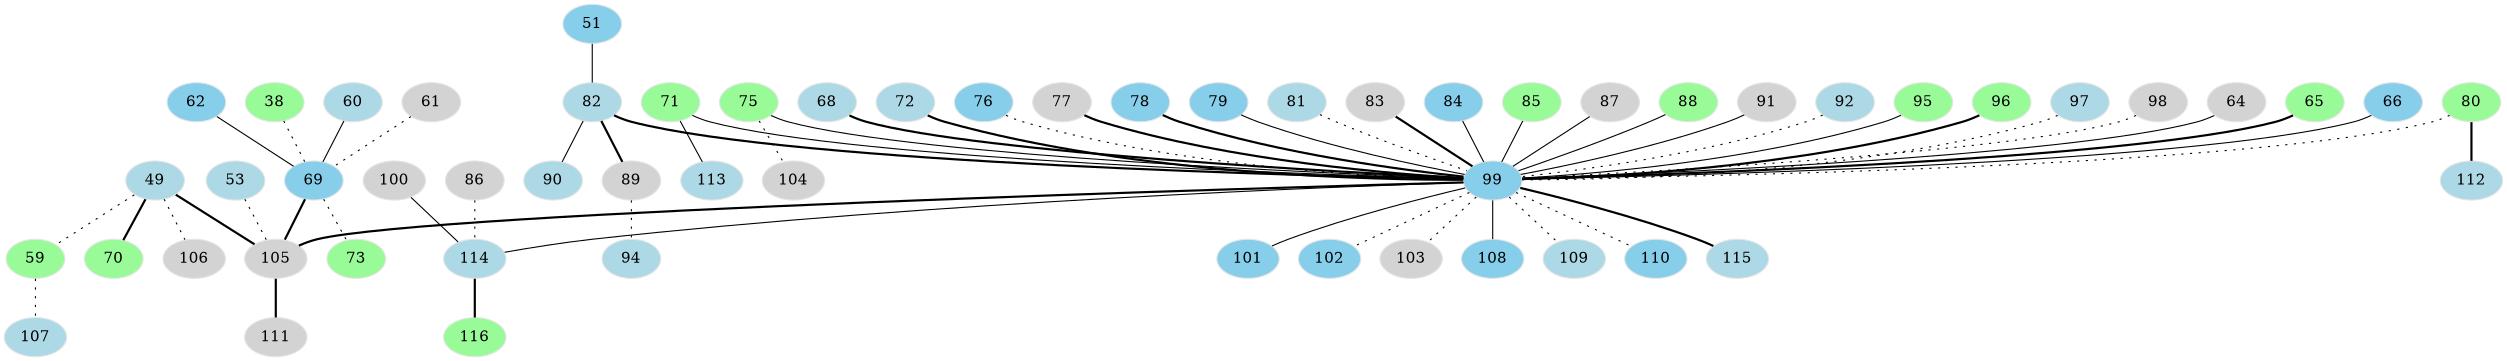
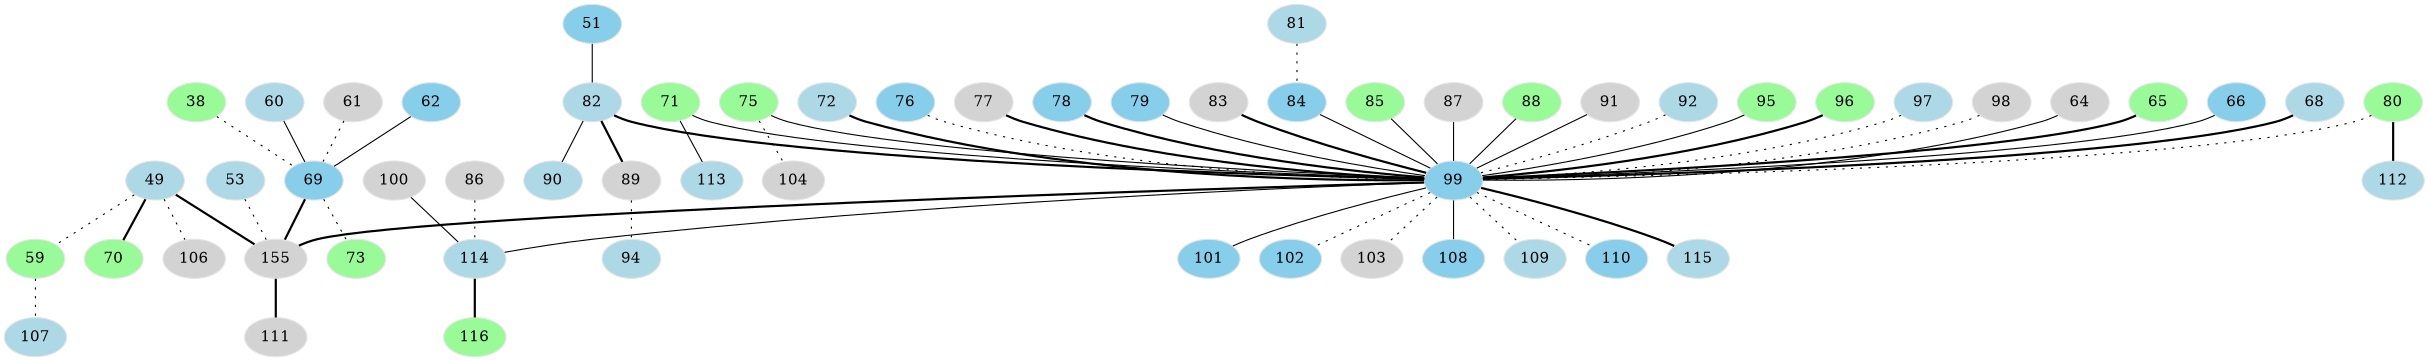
(1393, 144) -> (1297, 63)
(276, 259) -> (276, 259)
